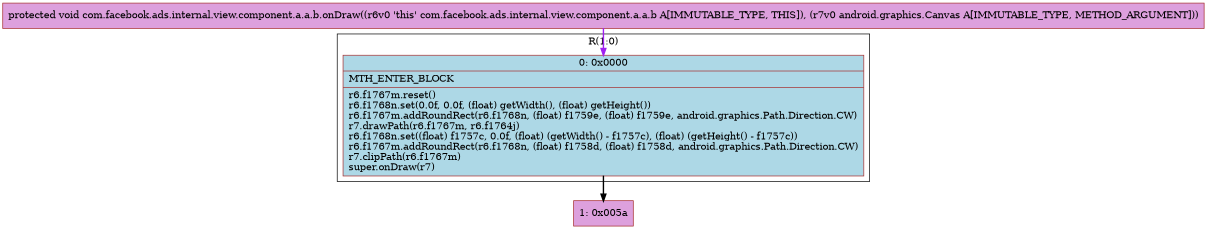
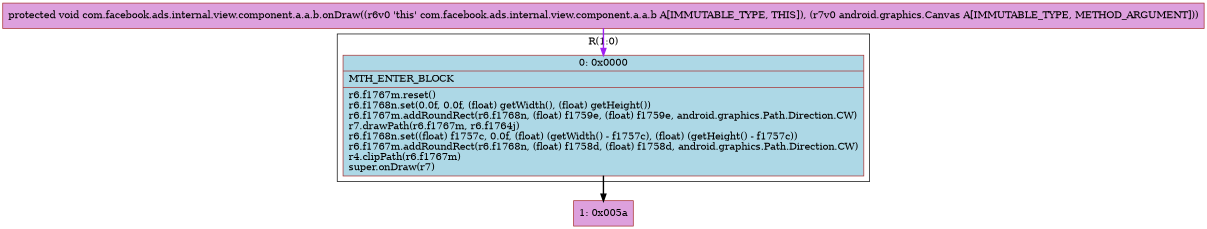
(405, 157) -> (405, 157)
